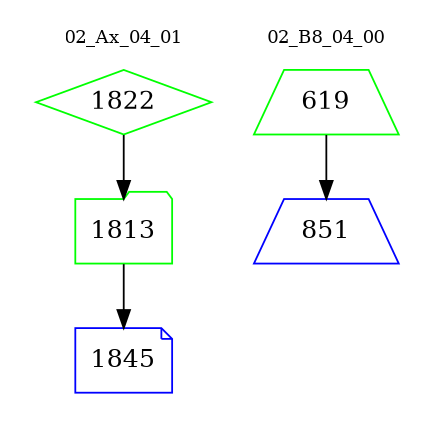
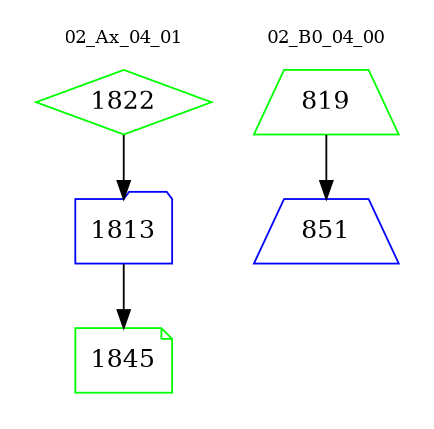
(326, 39) -> (326, 39)
(326, 102) -> (326, 102)
(124, 231) -> (124, 231)
(124, 360) -> (124, 360)
